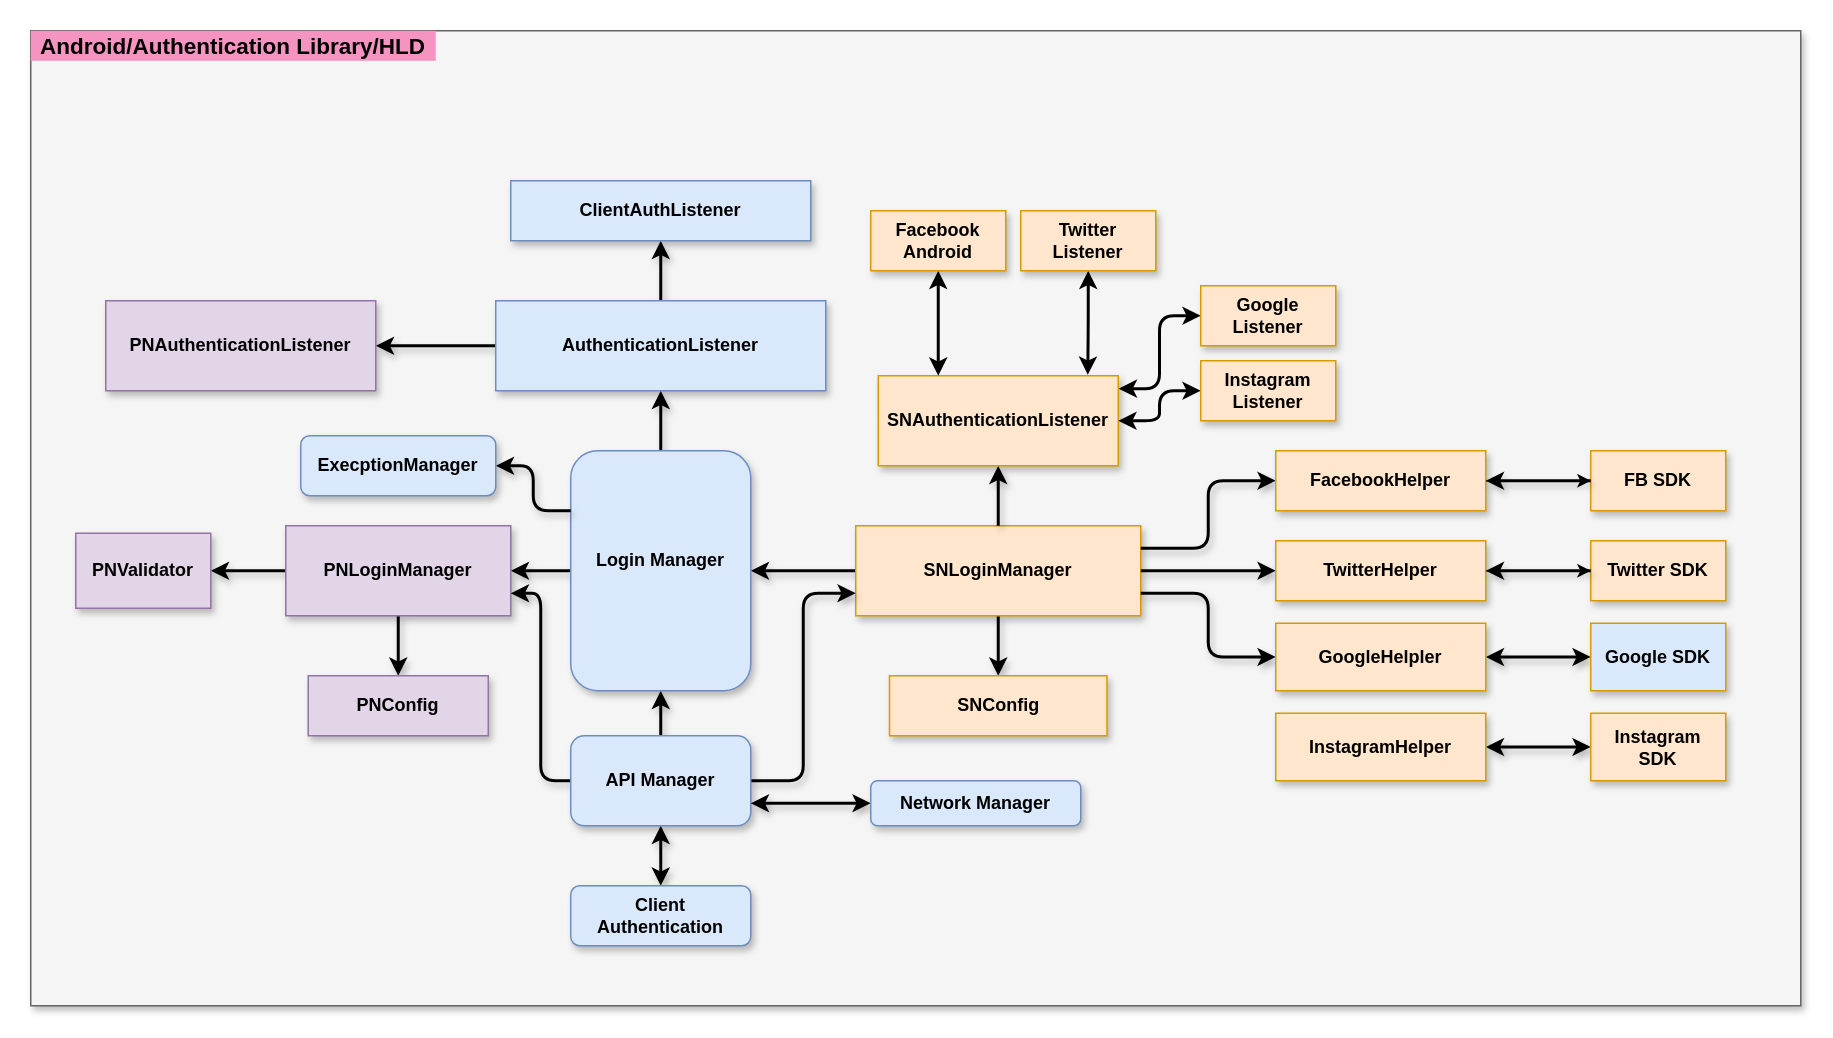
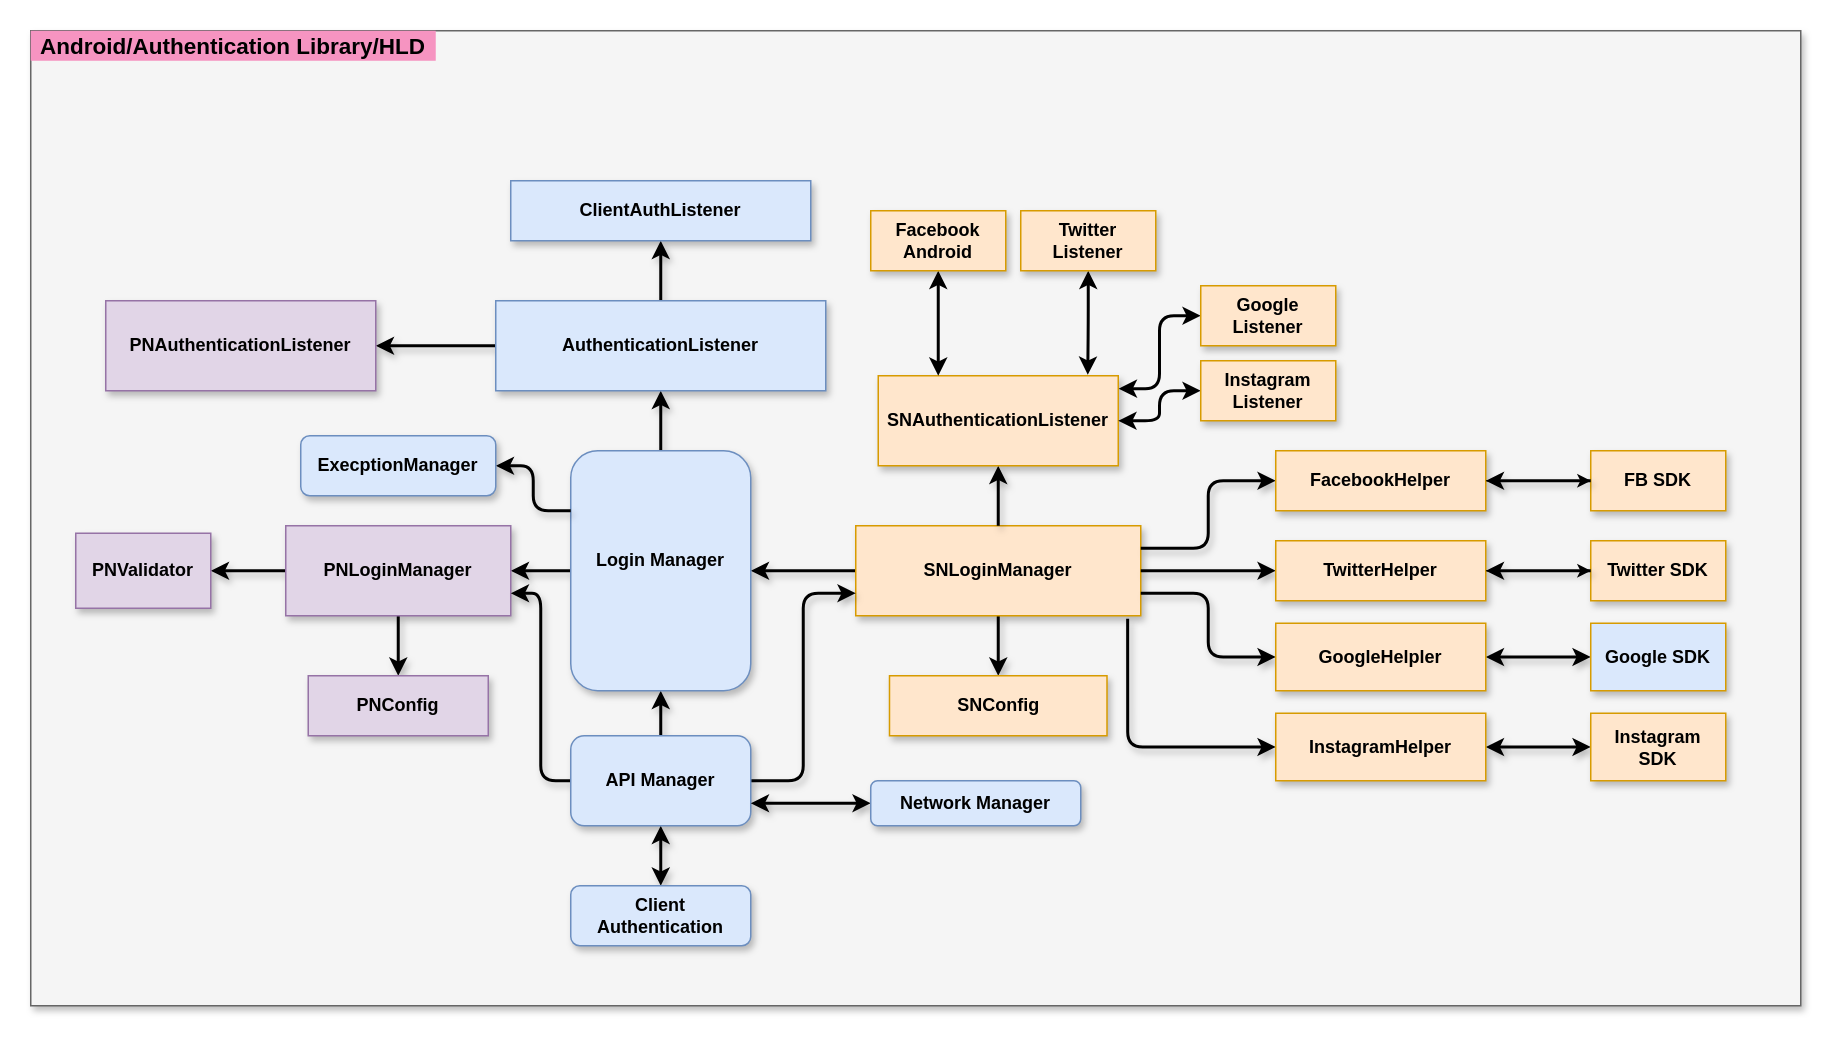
none -> (1135, 746)
